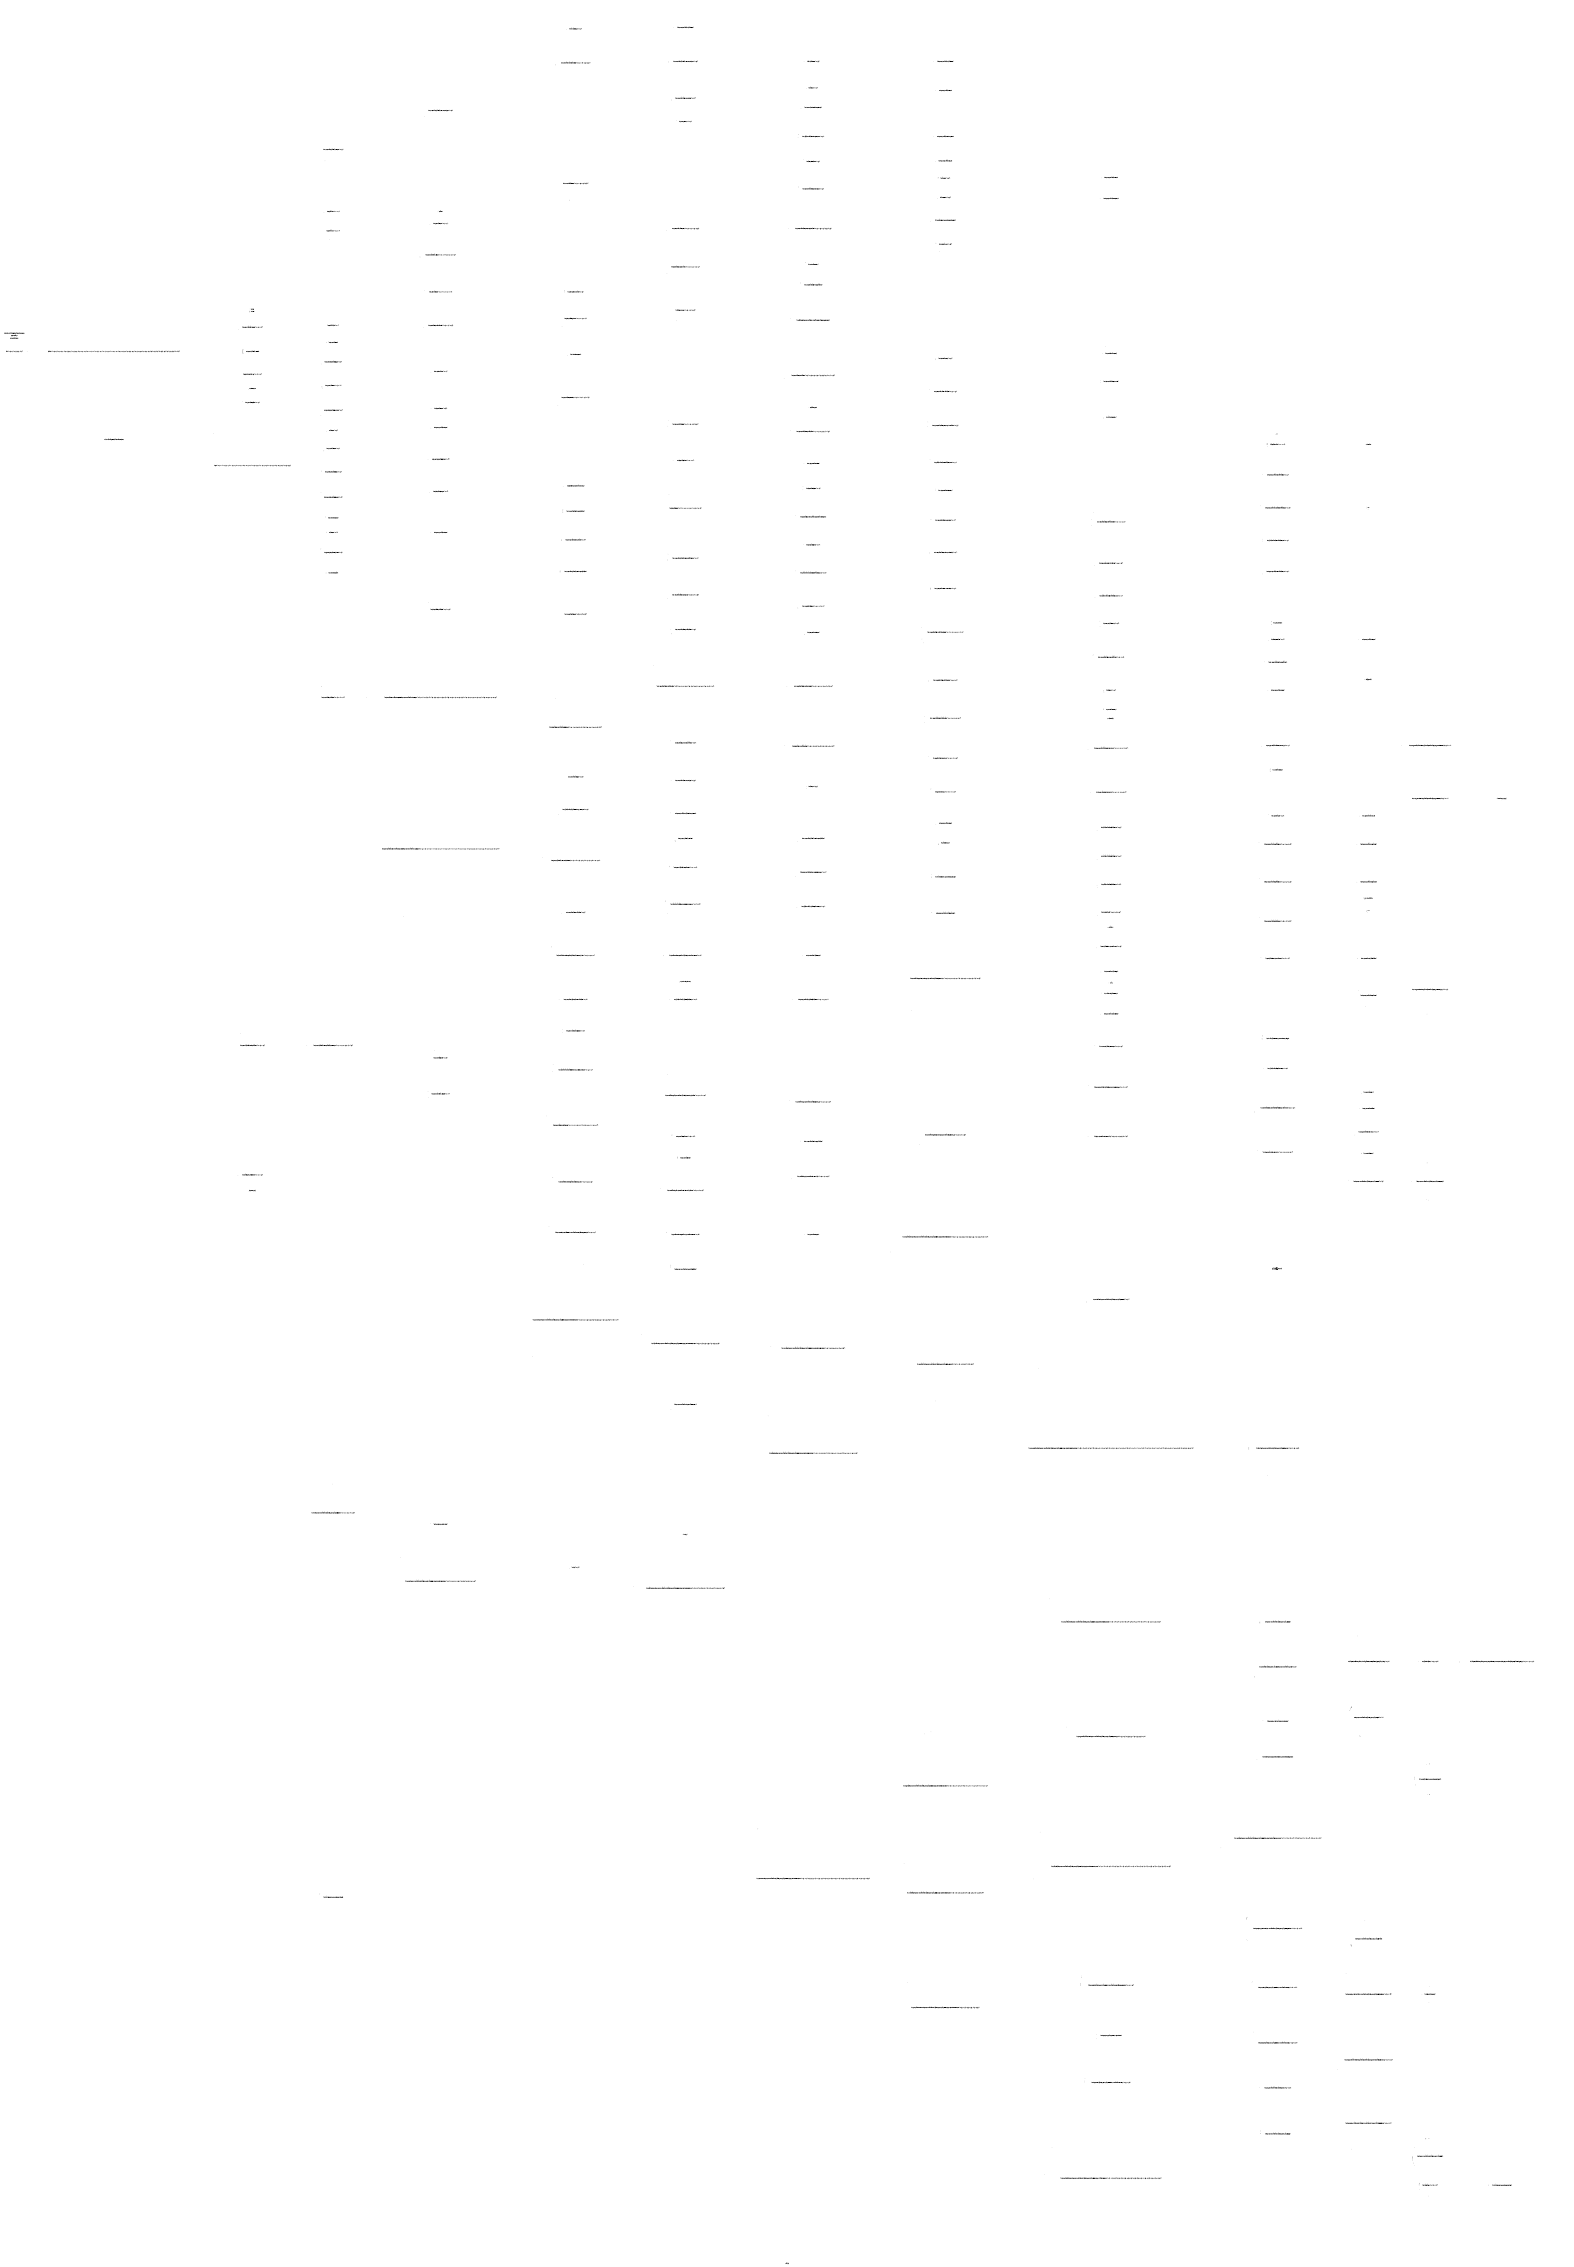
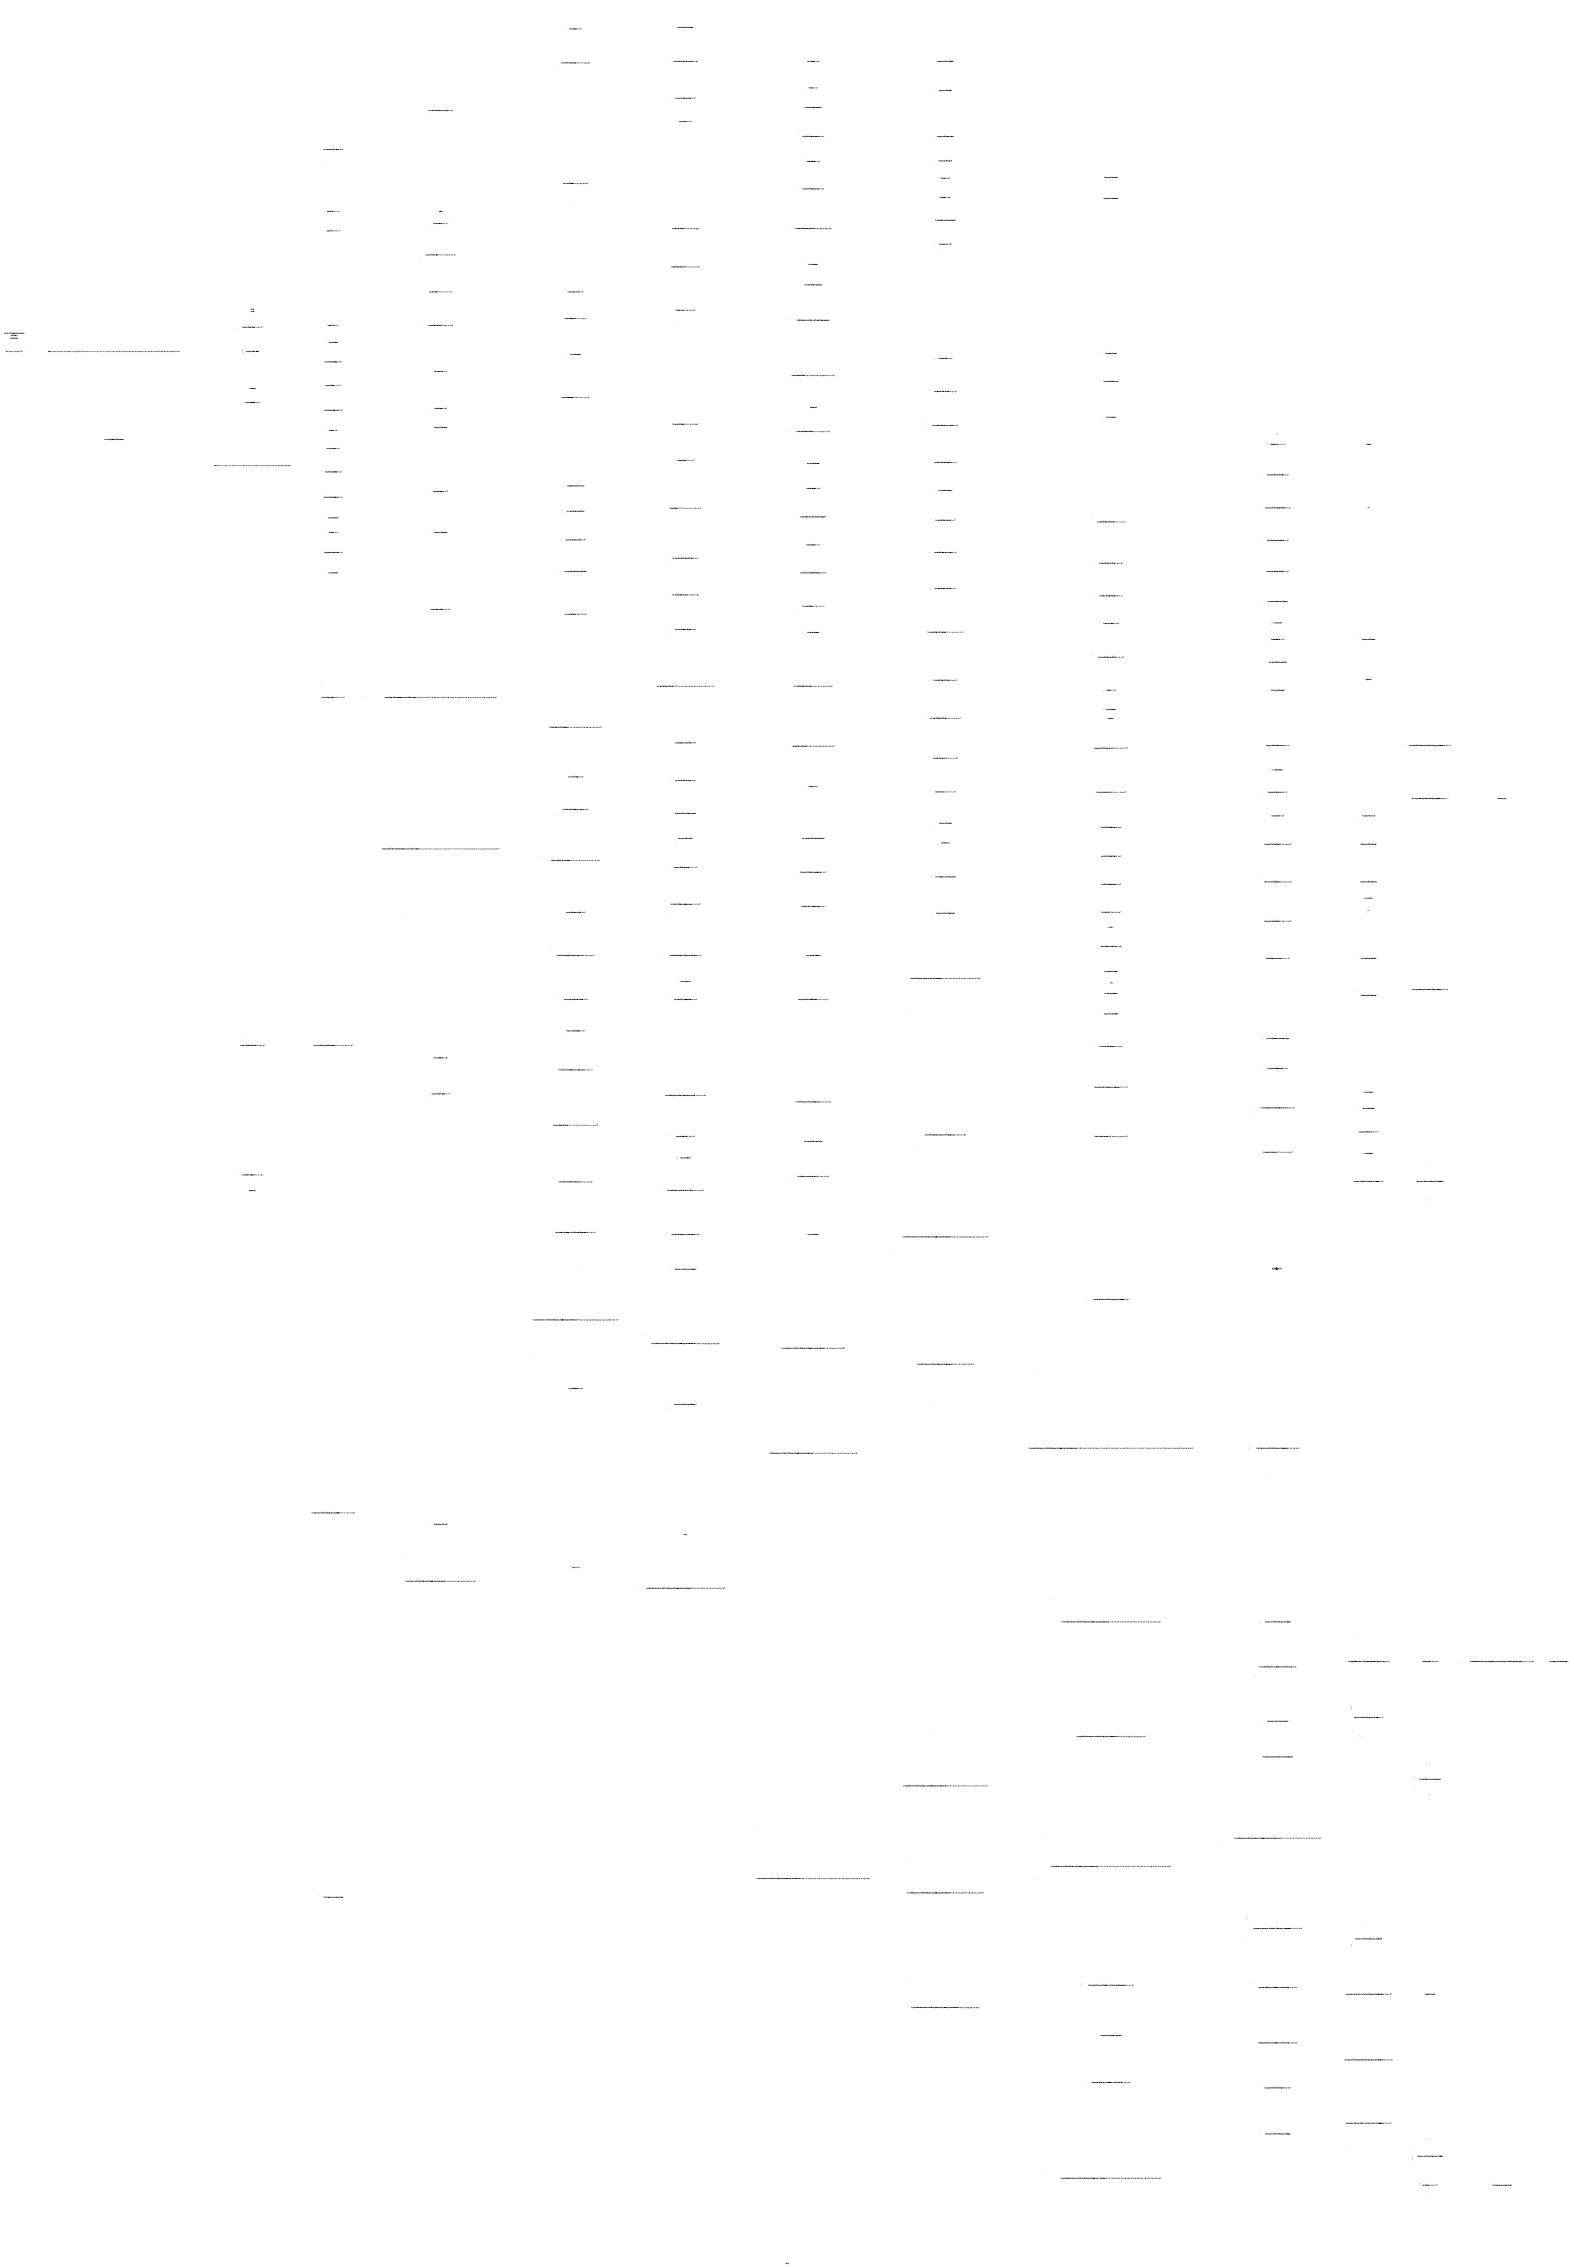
(252, 374) -> none
(441, 459) -> none
none -> (1278, 602)
none -> (1278, 792)
none -> (576, 1389)
none -> (1559, 1662)
